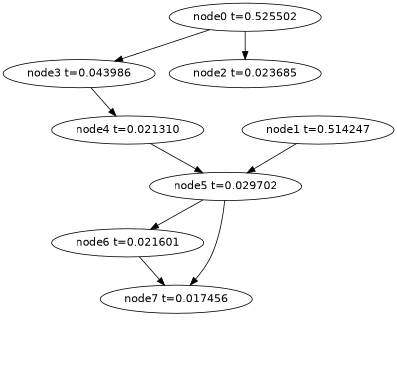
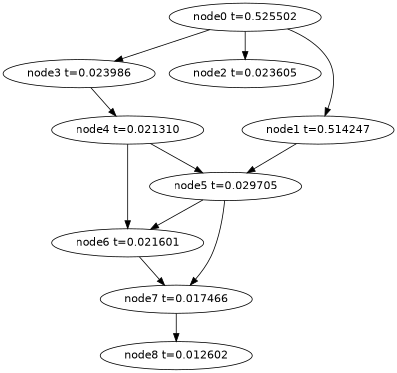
none -> (328, 59)
(79, 74) -> (79, 74)
(245, 74) -> (245, 74)
none -> (128, 182)
(226, 186) -> (226, 186)
(176, 299) -> (176, 299)
none -> (176, 356)
